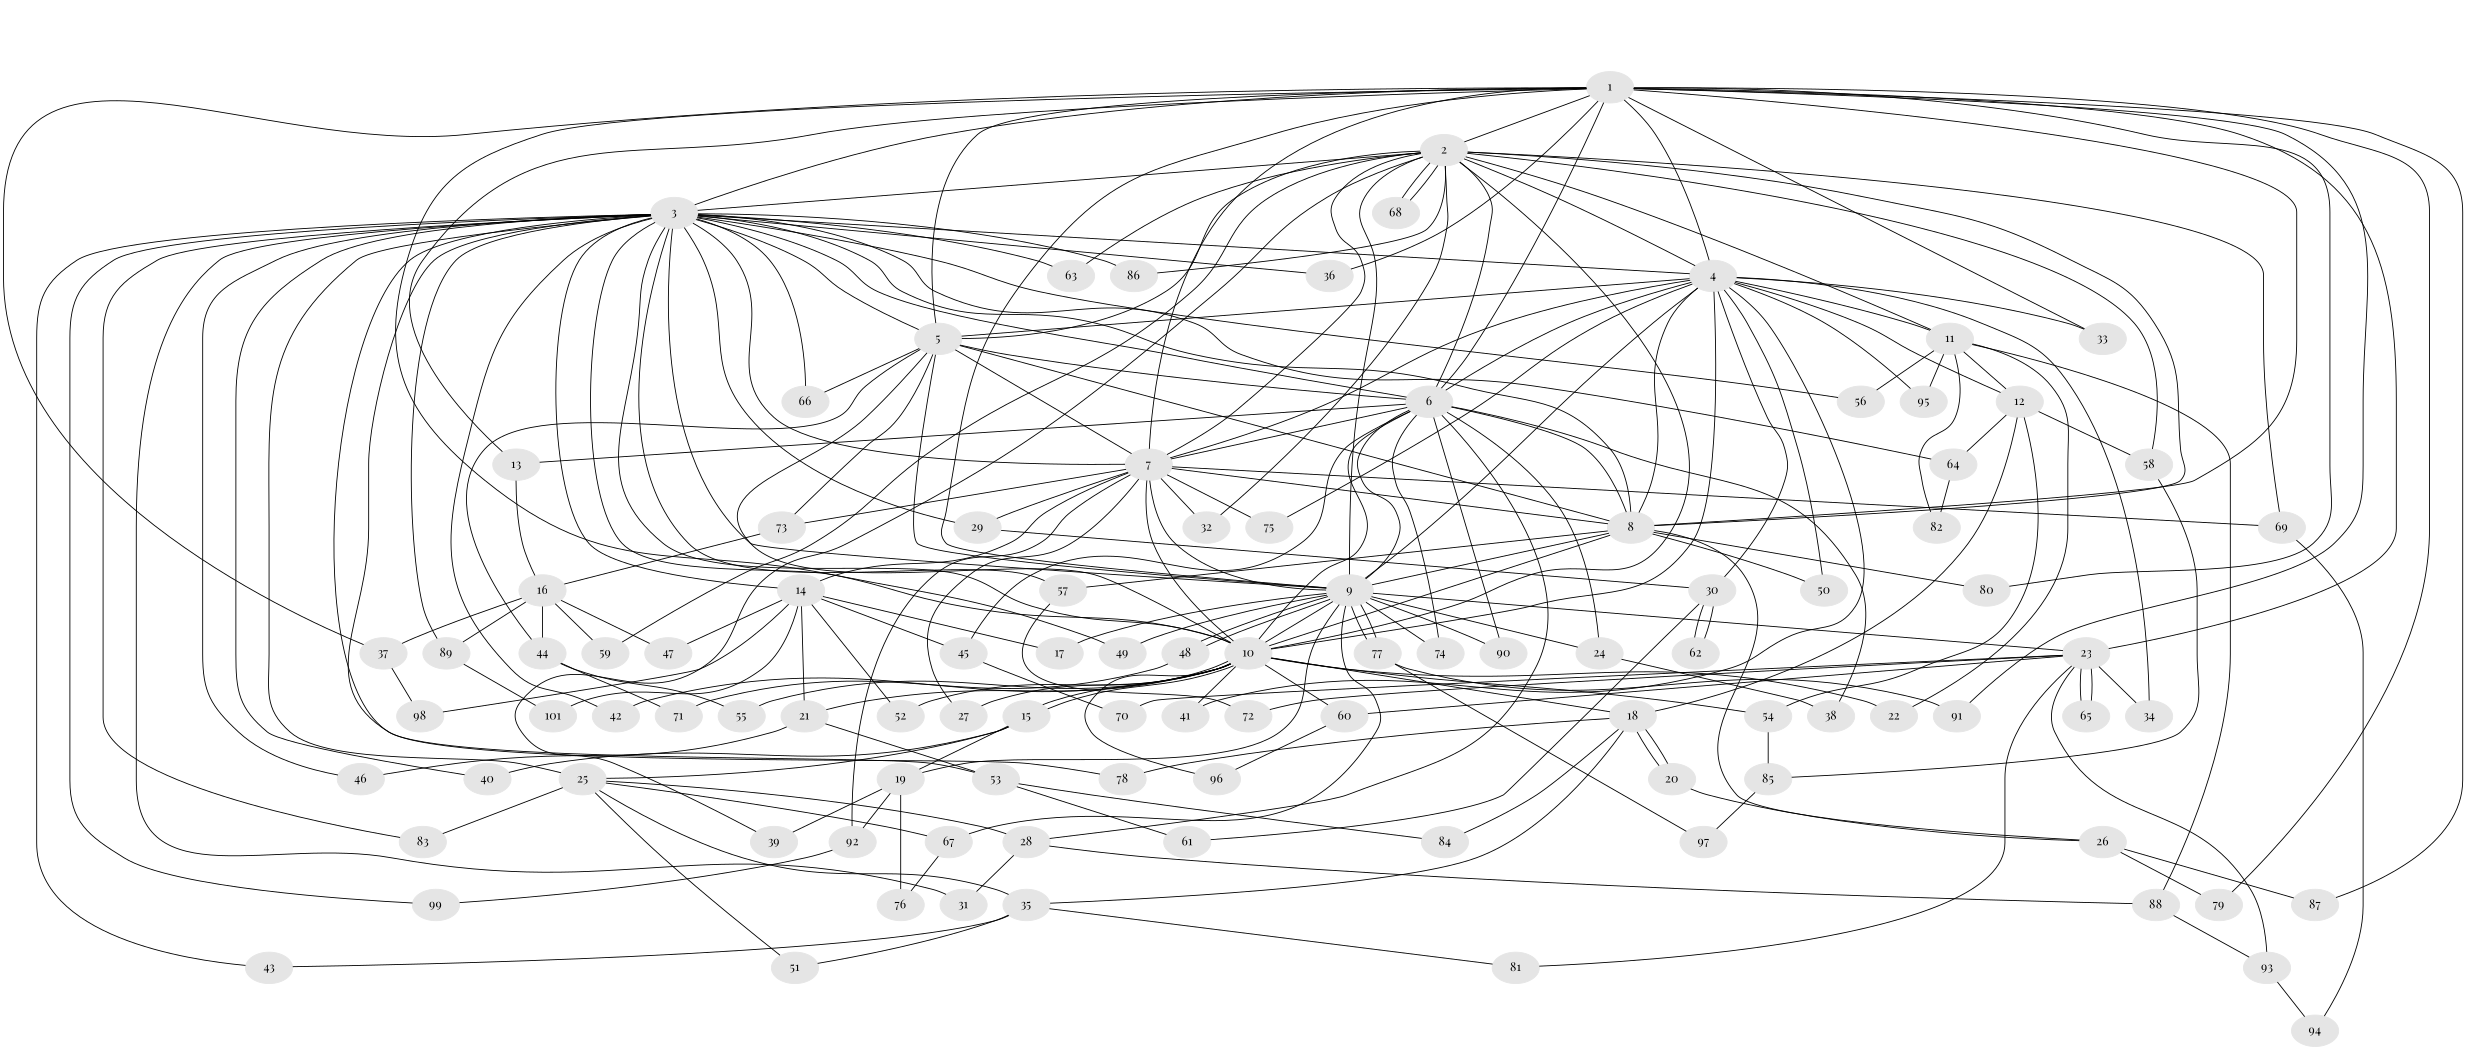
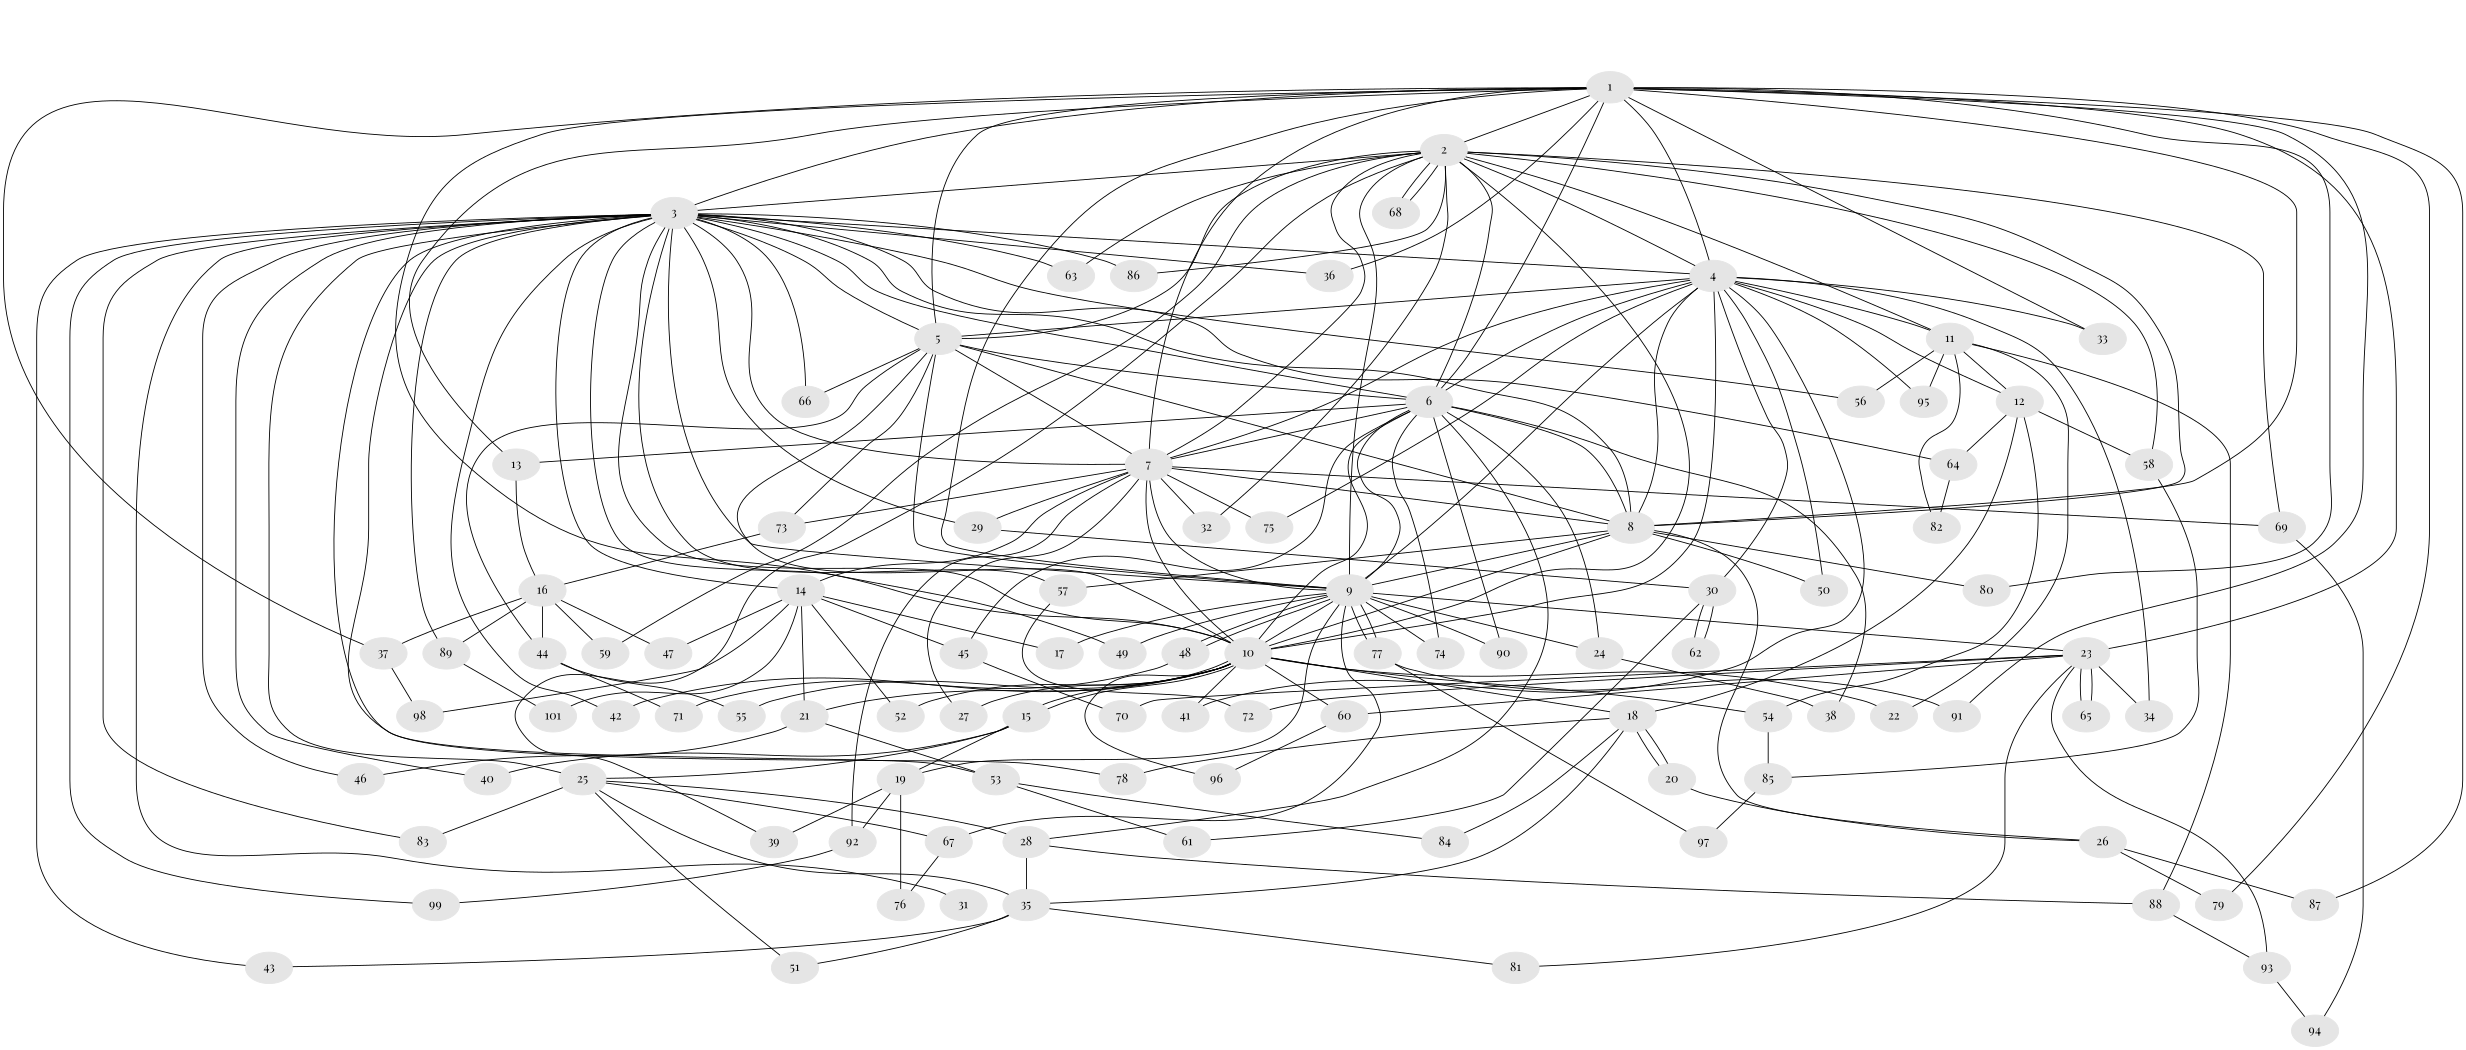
(995, 873) -> (1026, 874)
